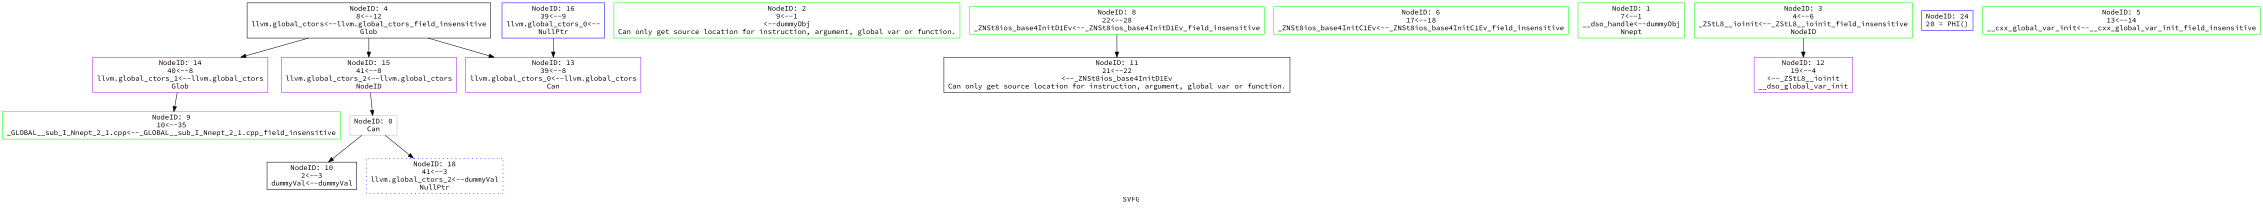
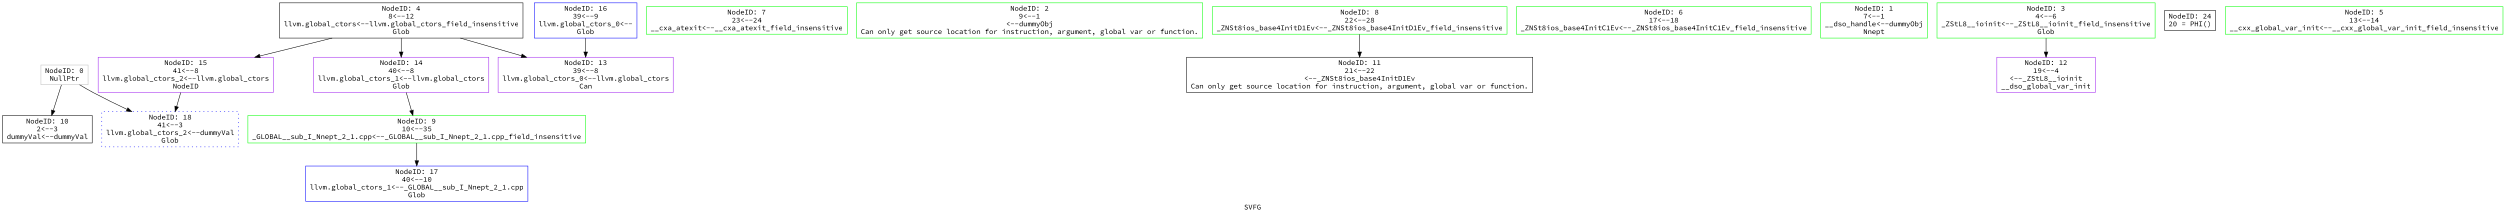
none -> (747, 20)
(1947, 20) -> (2190, 20)
(553, 32) -> (586, 32)
(1803, 32) -> (2046, 32)
(371, 101) -> (179, 100)
(374, 129) -> (64, 78)
none -> (417, 184)
(435, 187) -> (170, 141)
